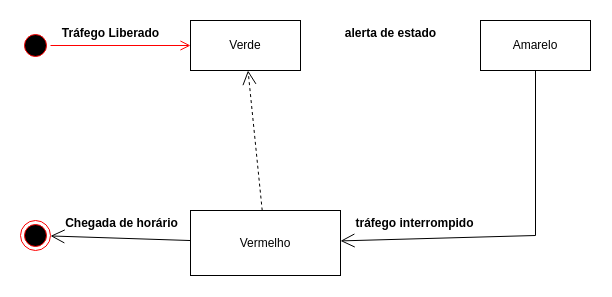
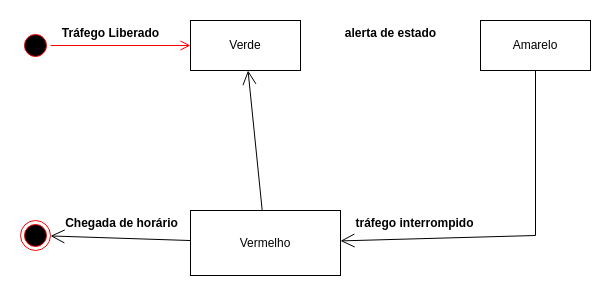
(255, 141) -> (255, 141)
